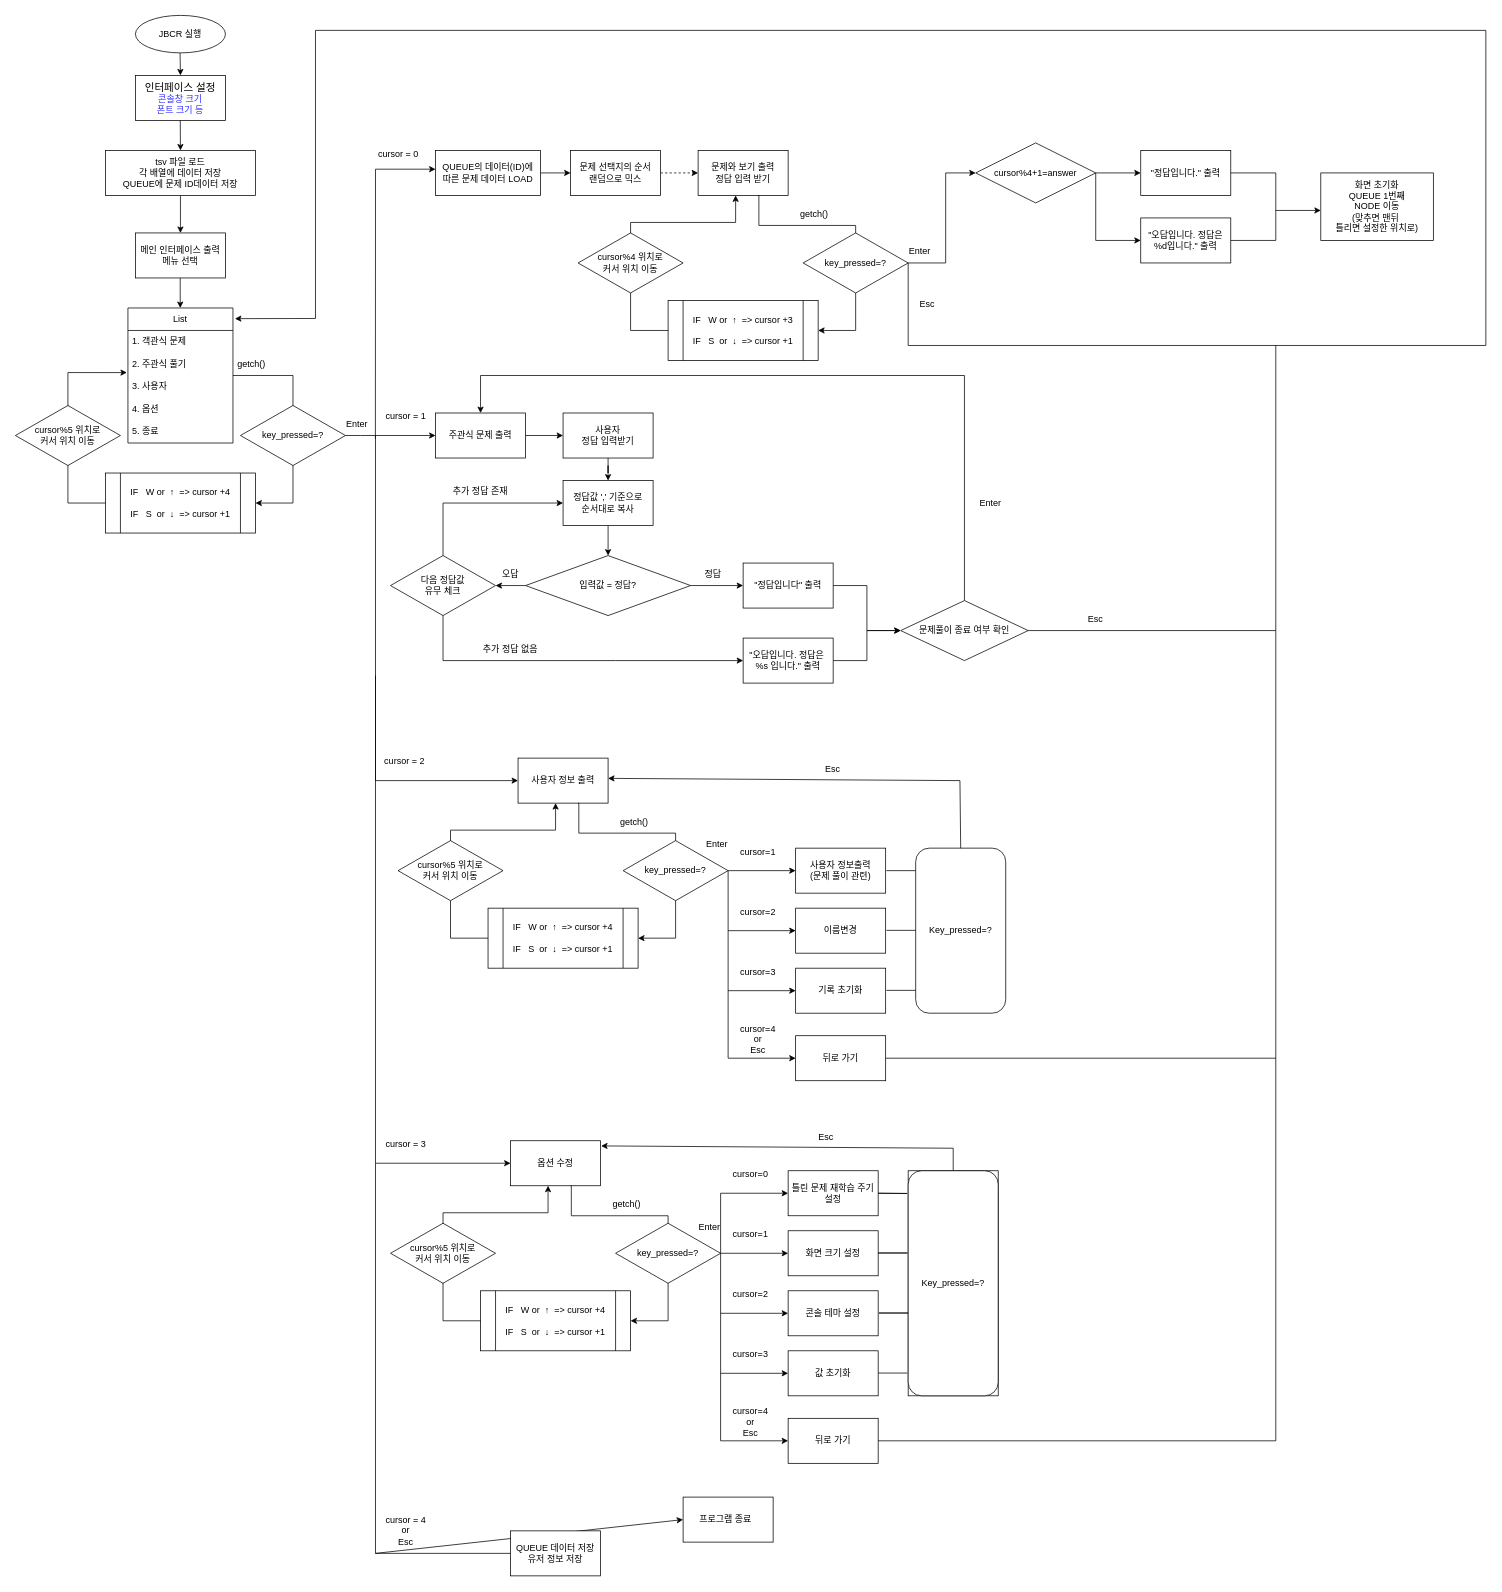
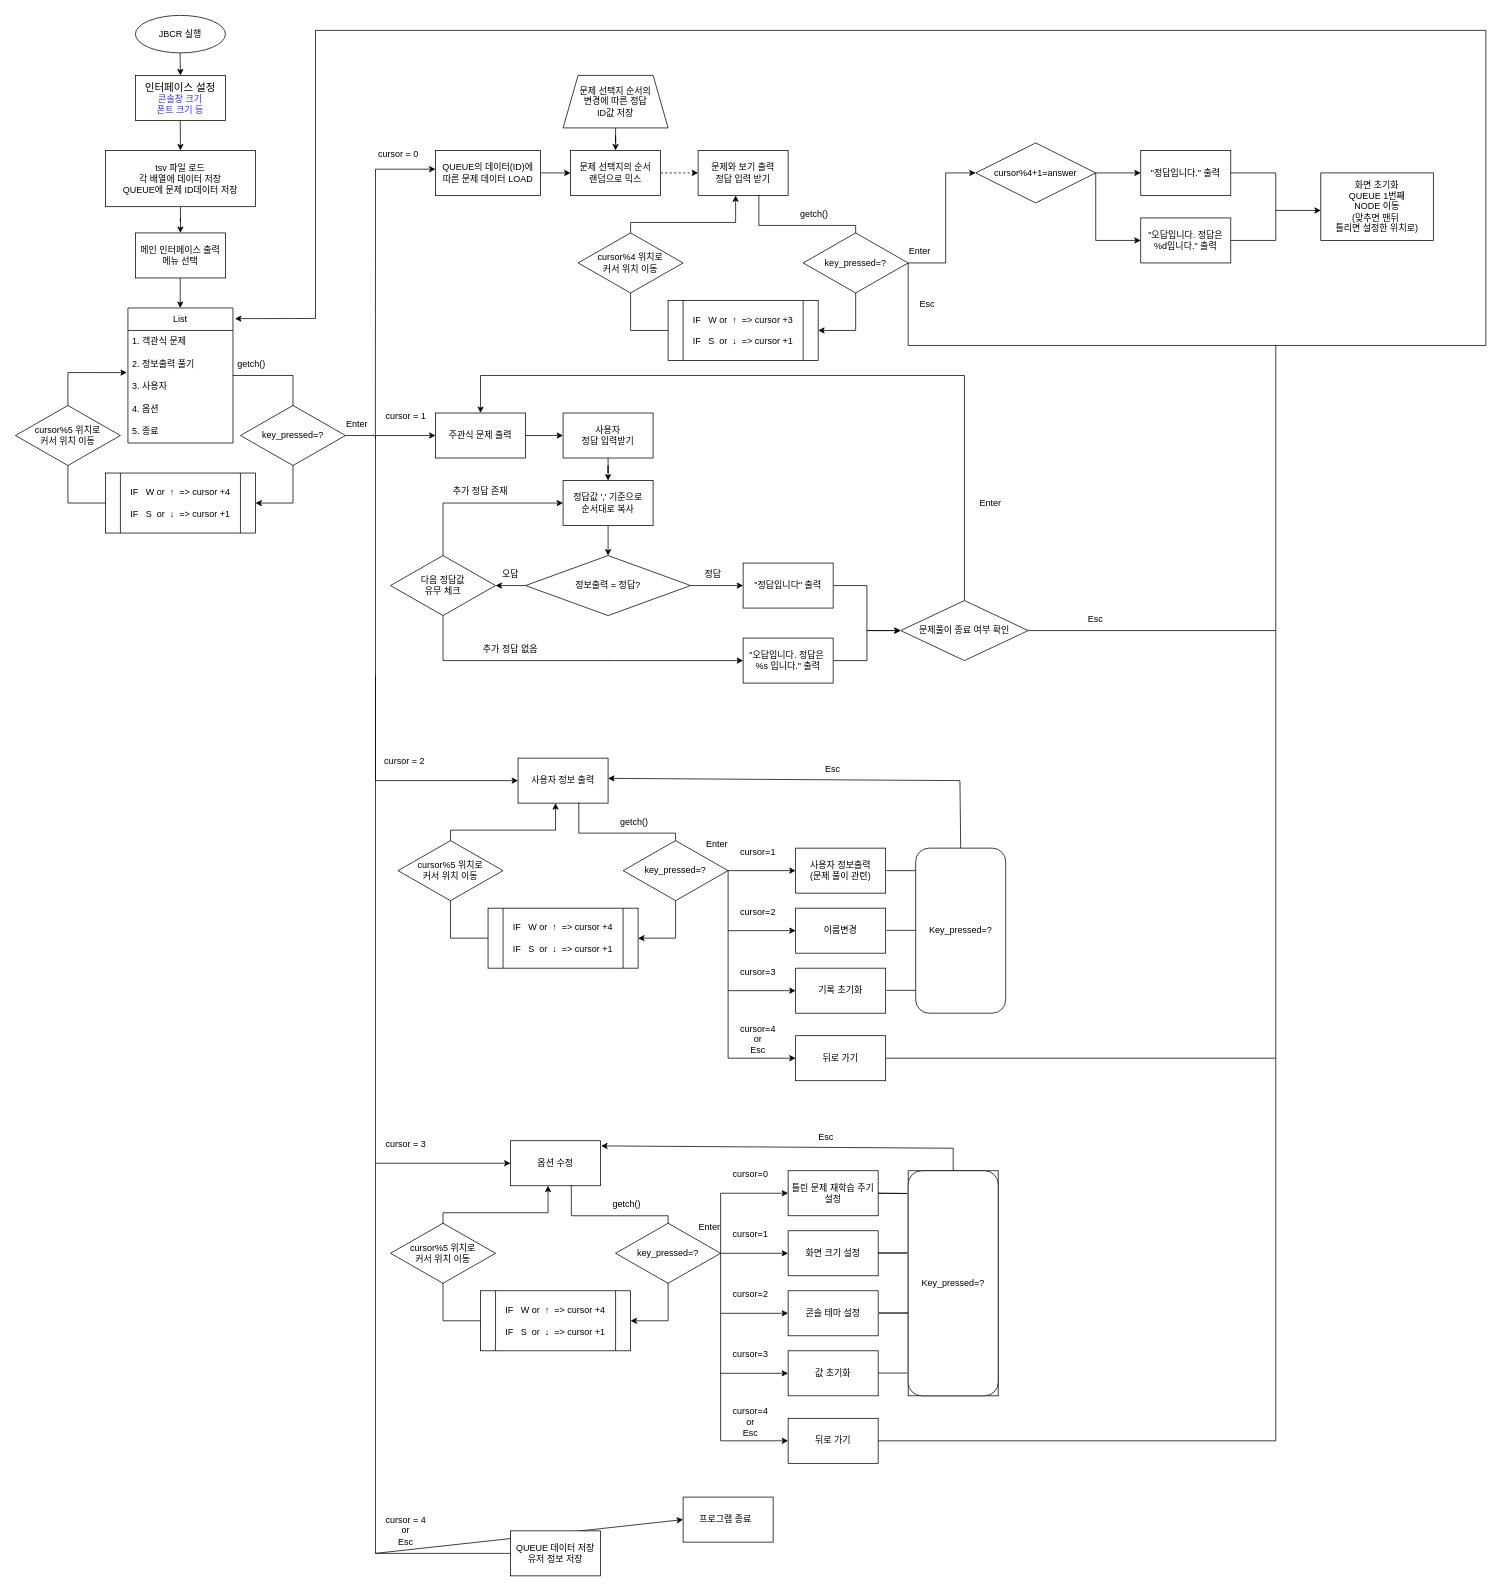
none -> (615, 102)
none -> (615, 142)
(180, 173) -> (180, 179)
(161, 364) -> (166, 364)
(608, 585) -> (608, 585)
